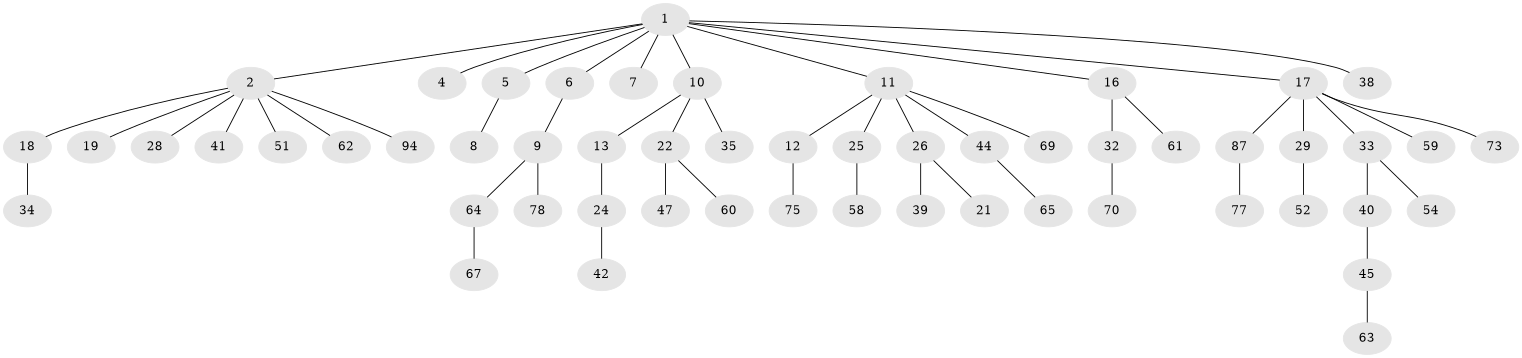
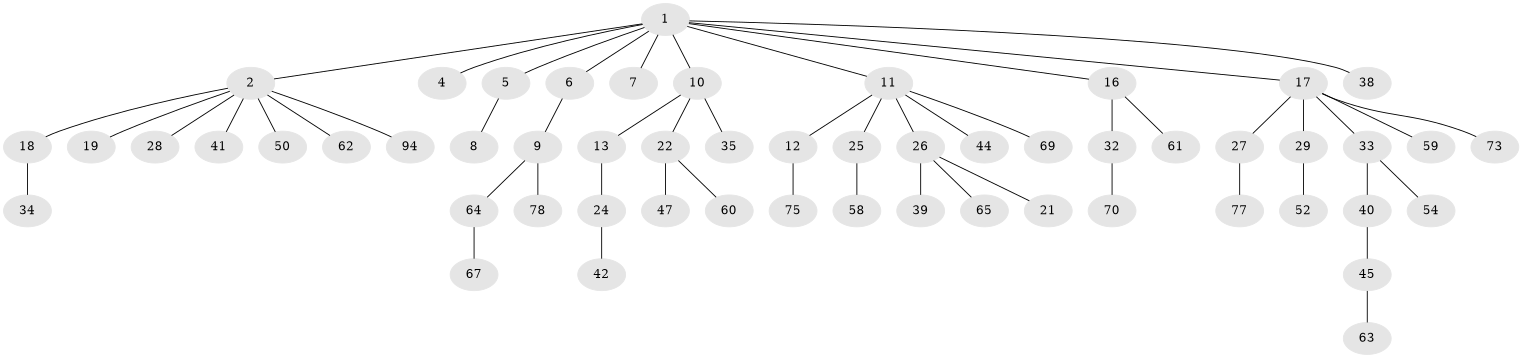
(283, 147) -> (283, 147)
(1240, 147) -> (1240, 147)
(1016, 179) -> (952, 179)
